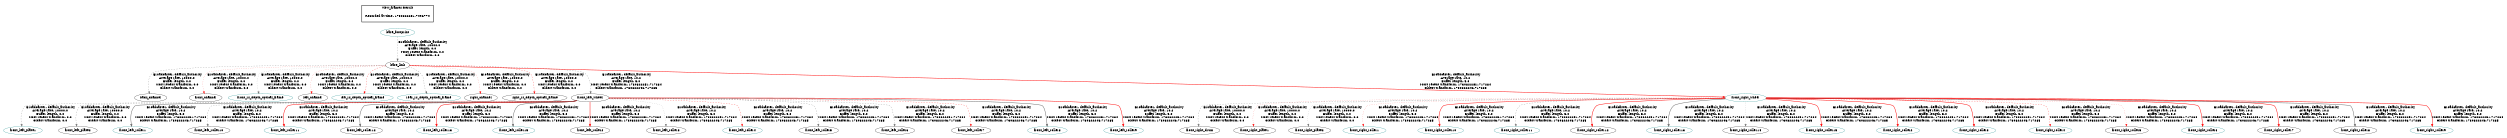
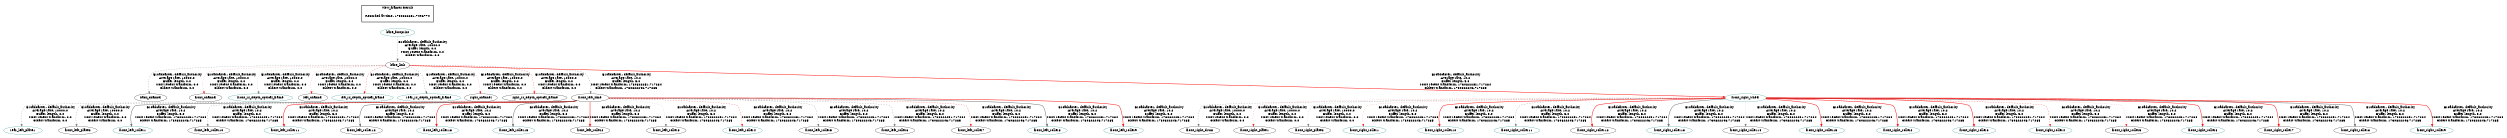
(590, 98) -> (590, 98)
(23, 130) -> (23, 130)
